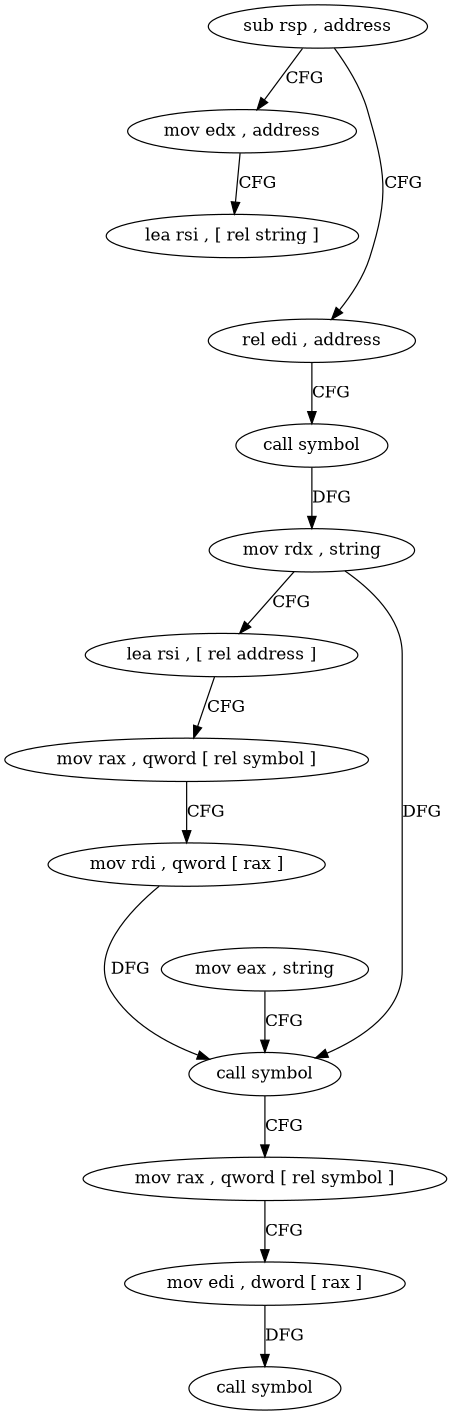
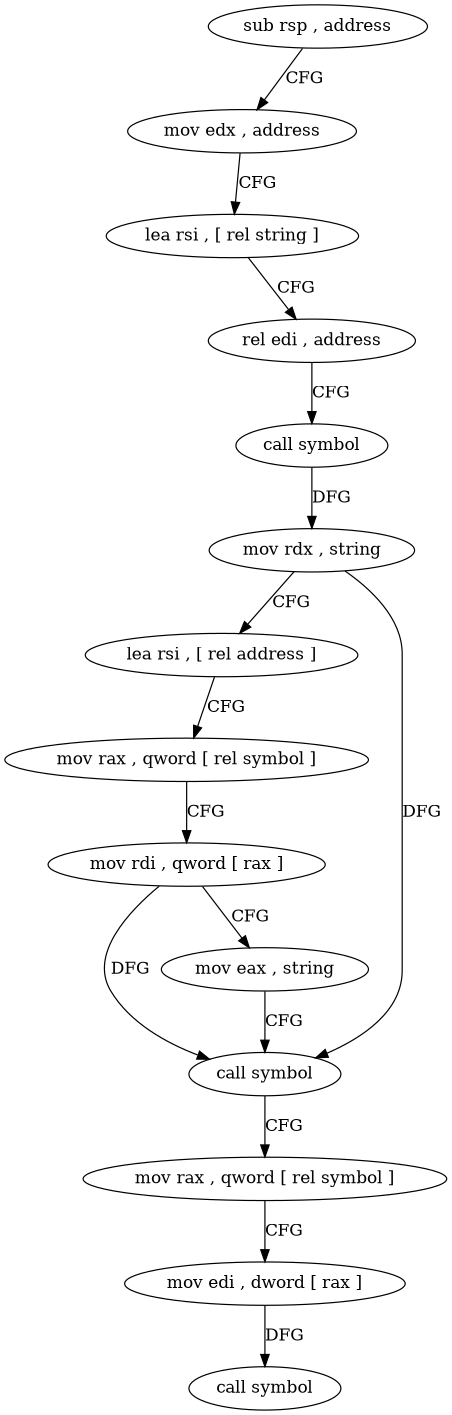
(382, 179) -> (268, 284)
none -> (222, 912)
